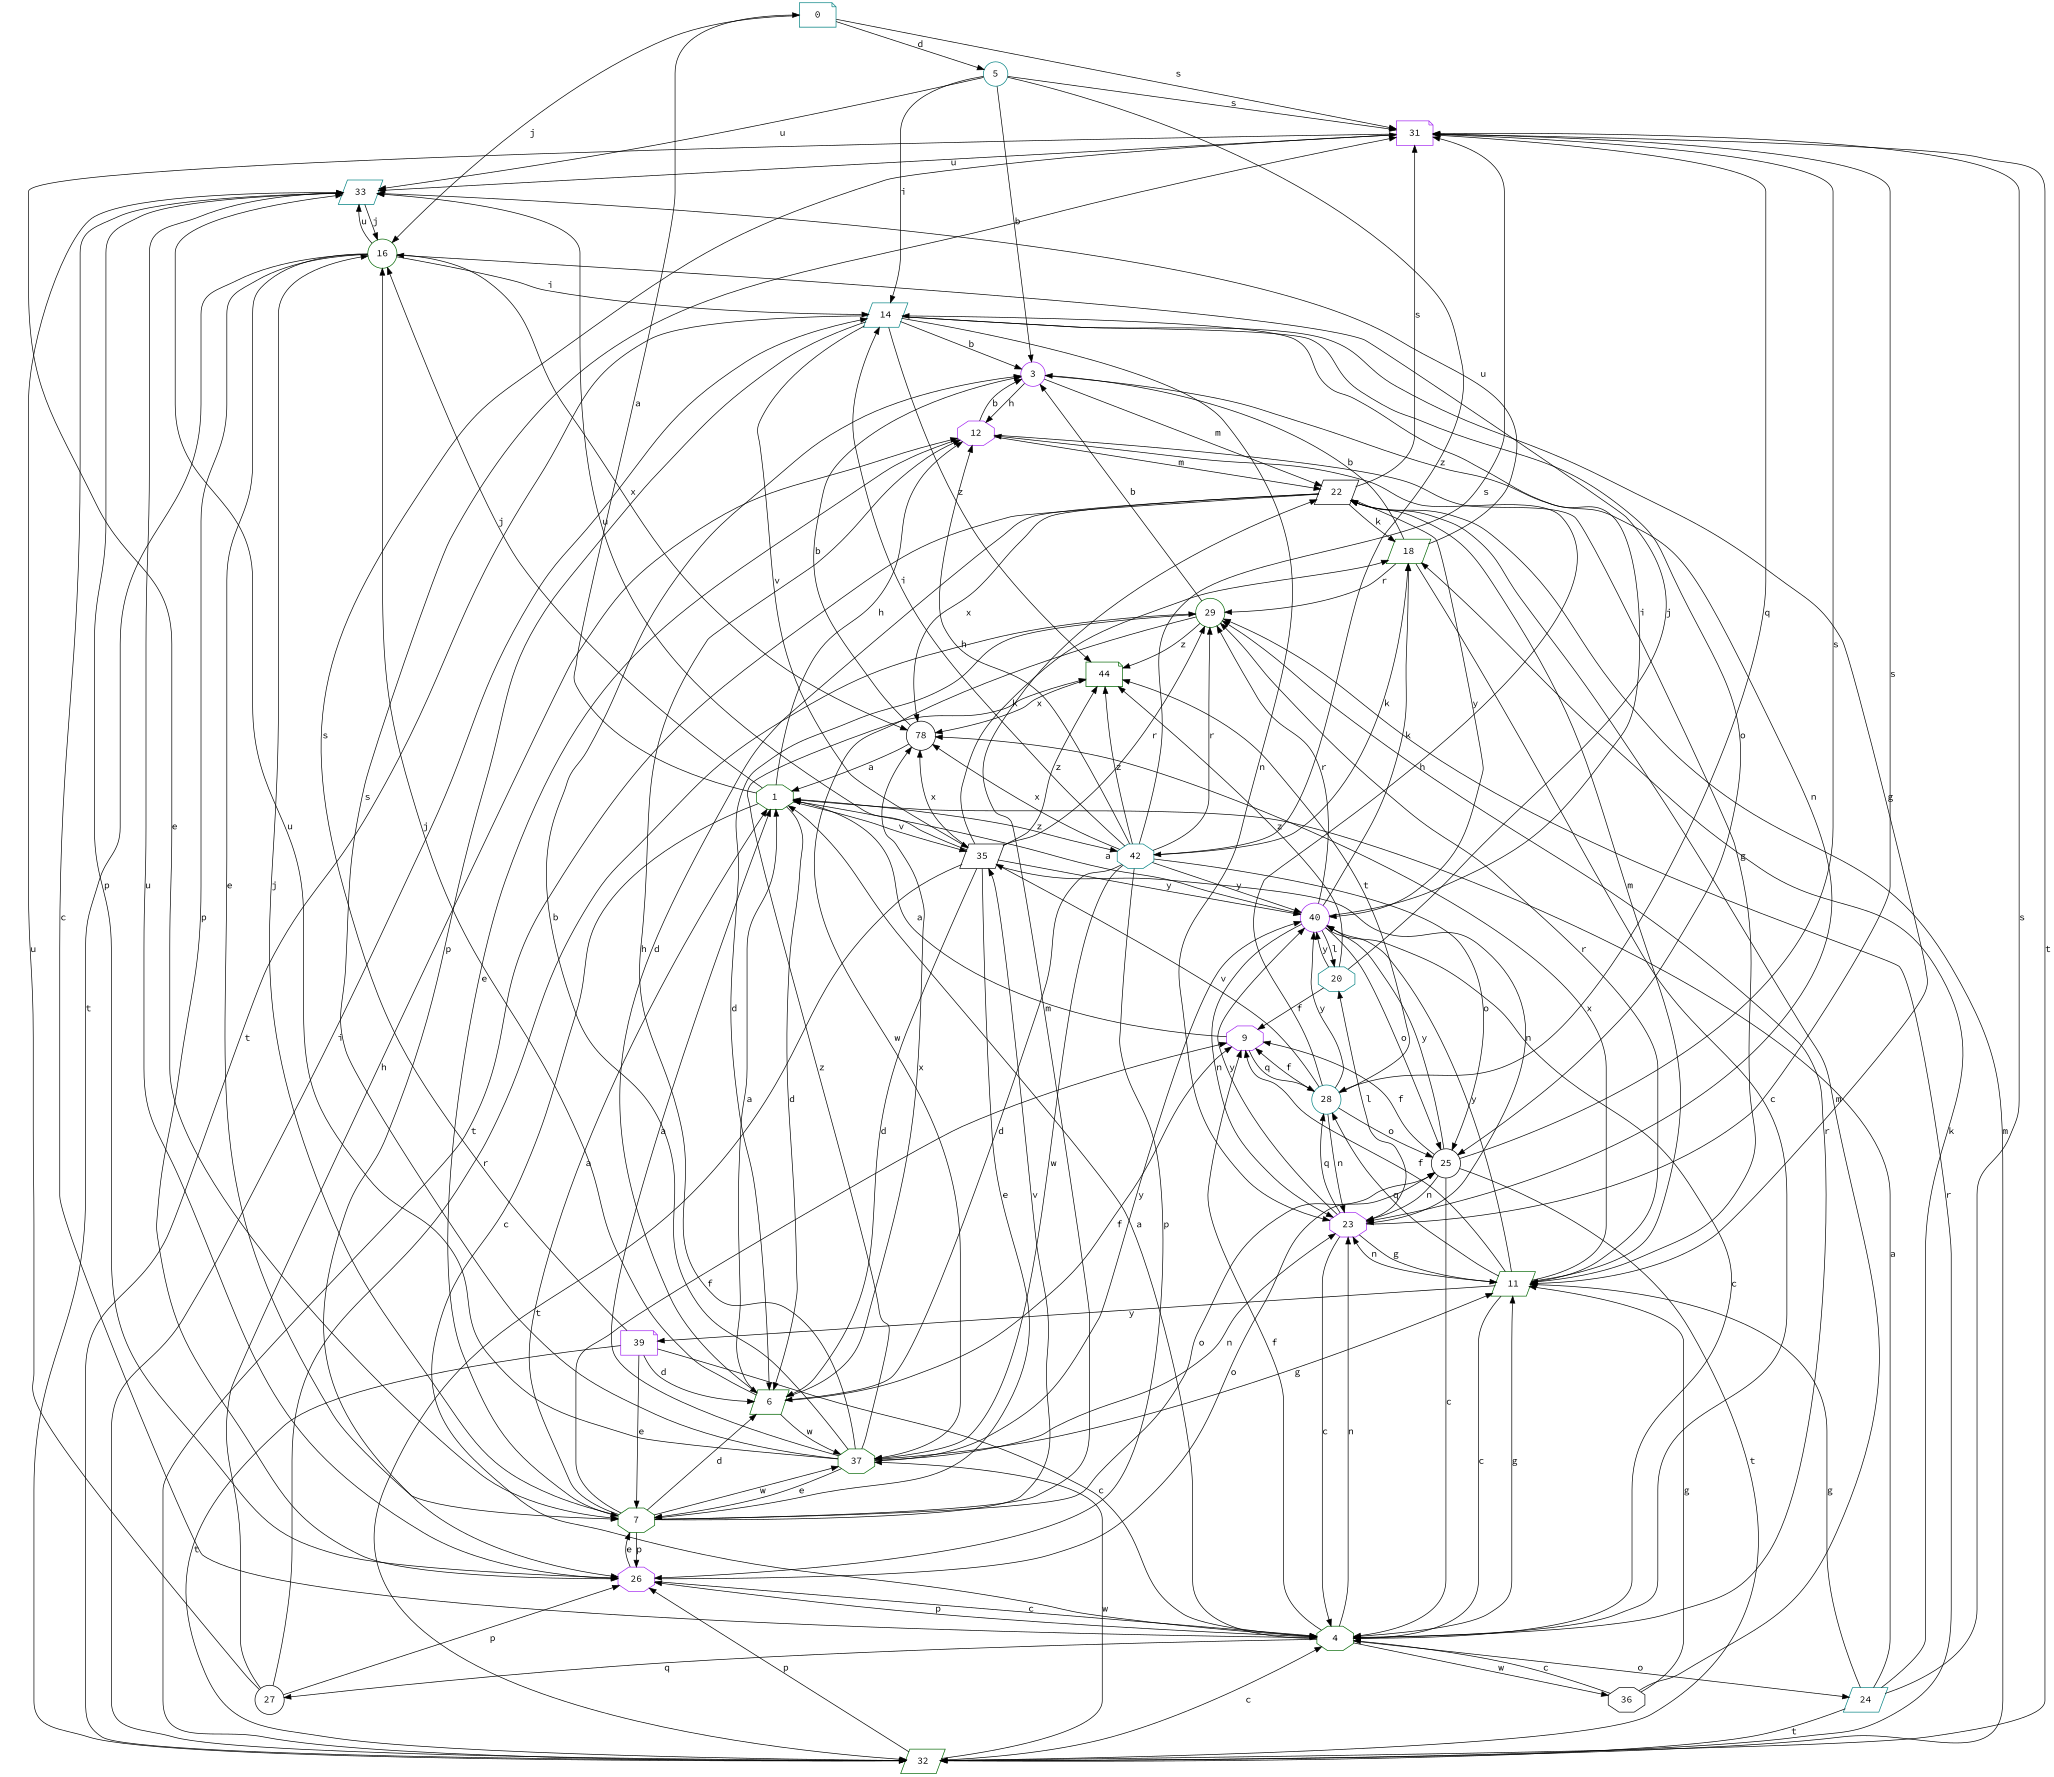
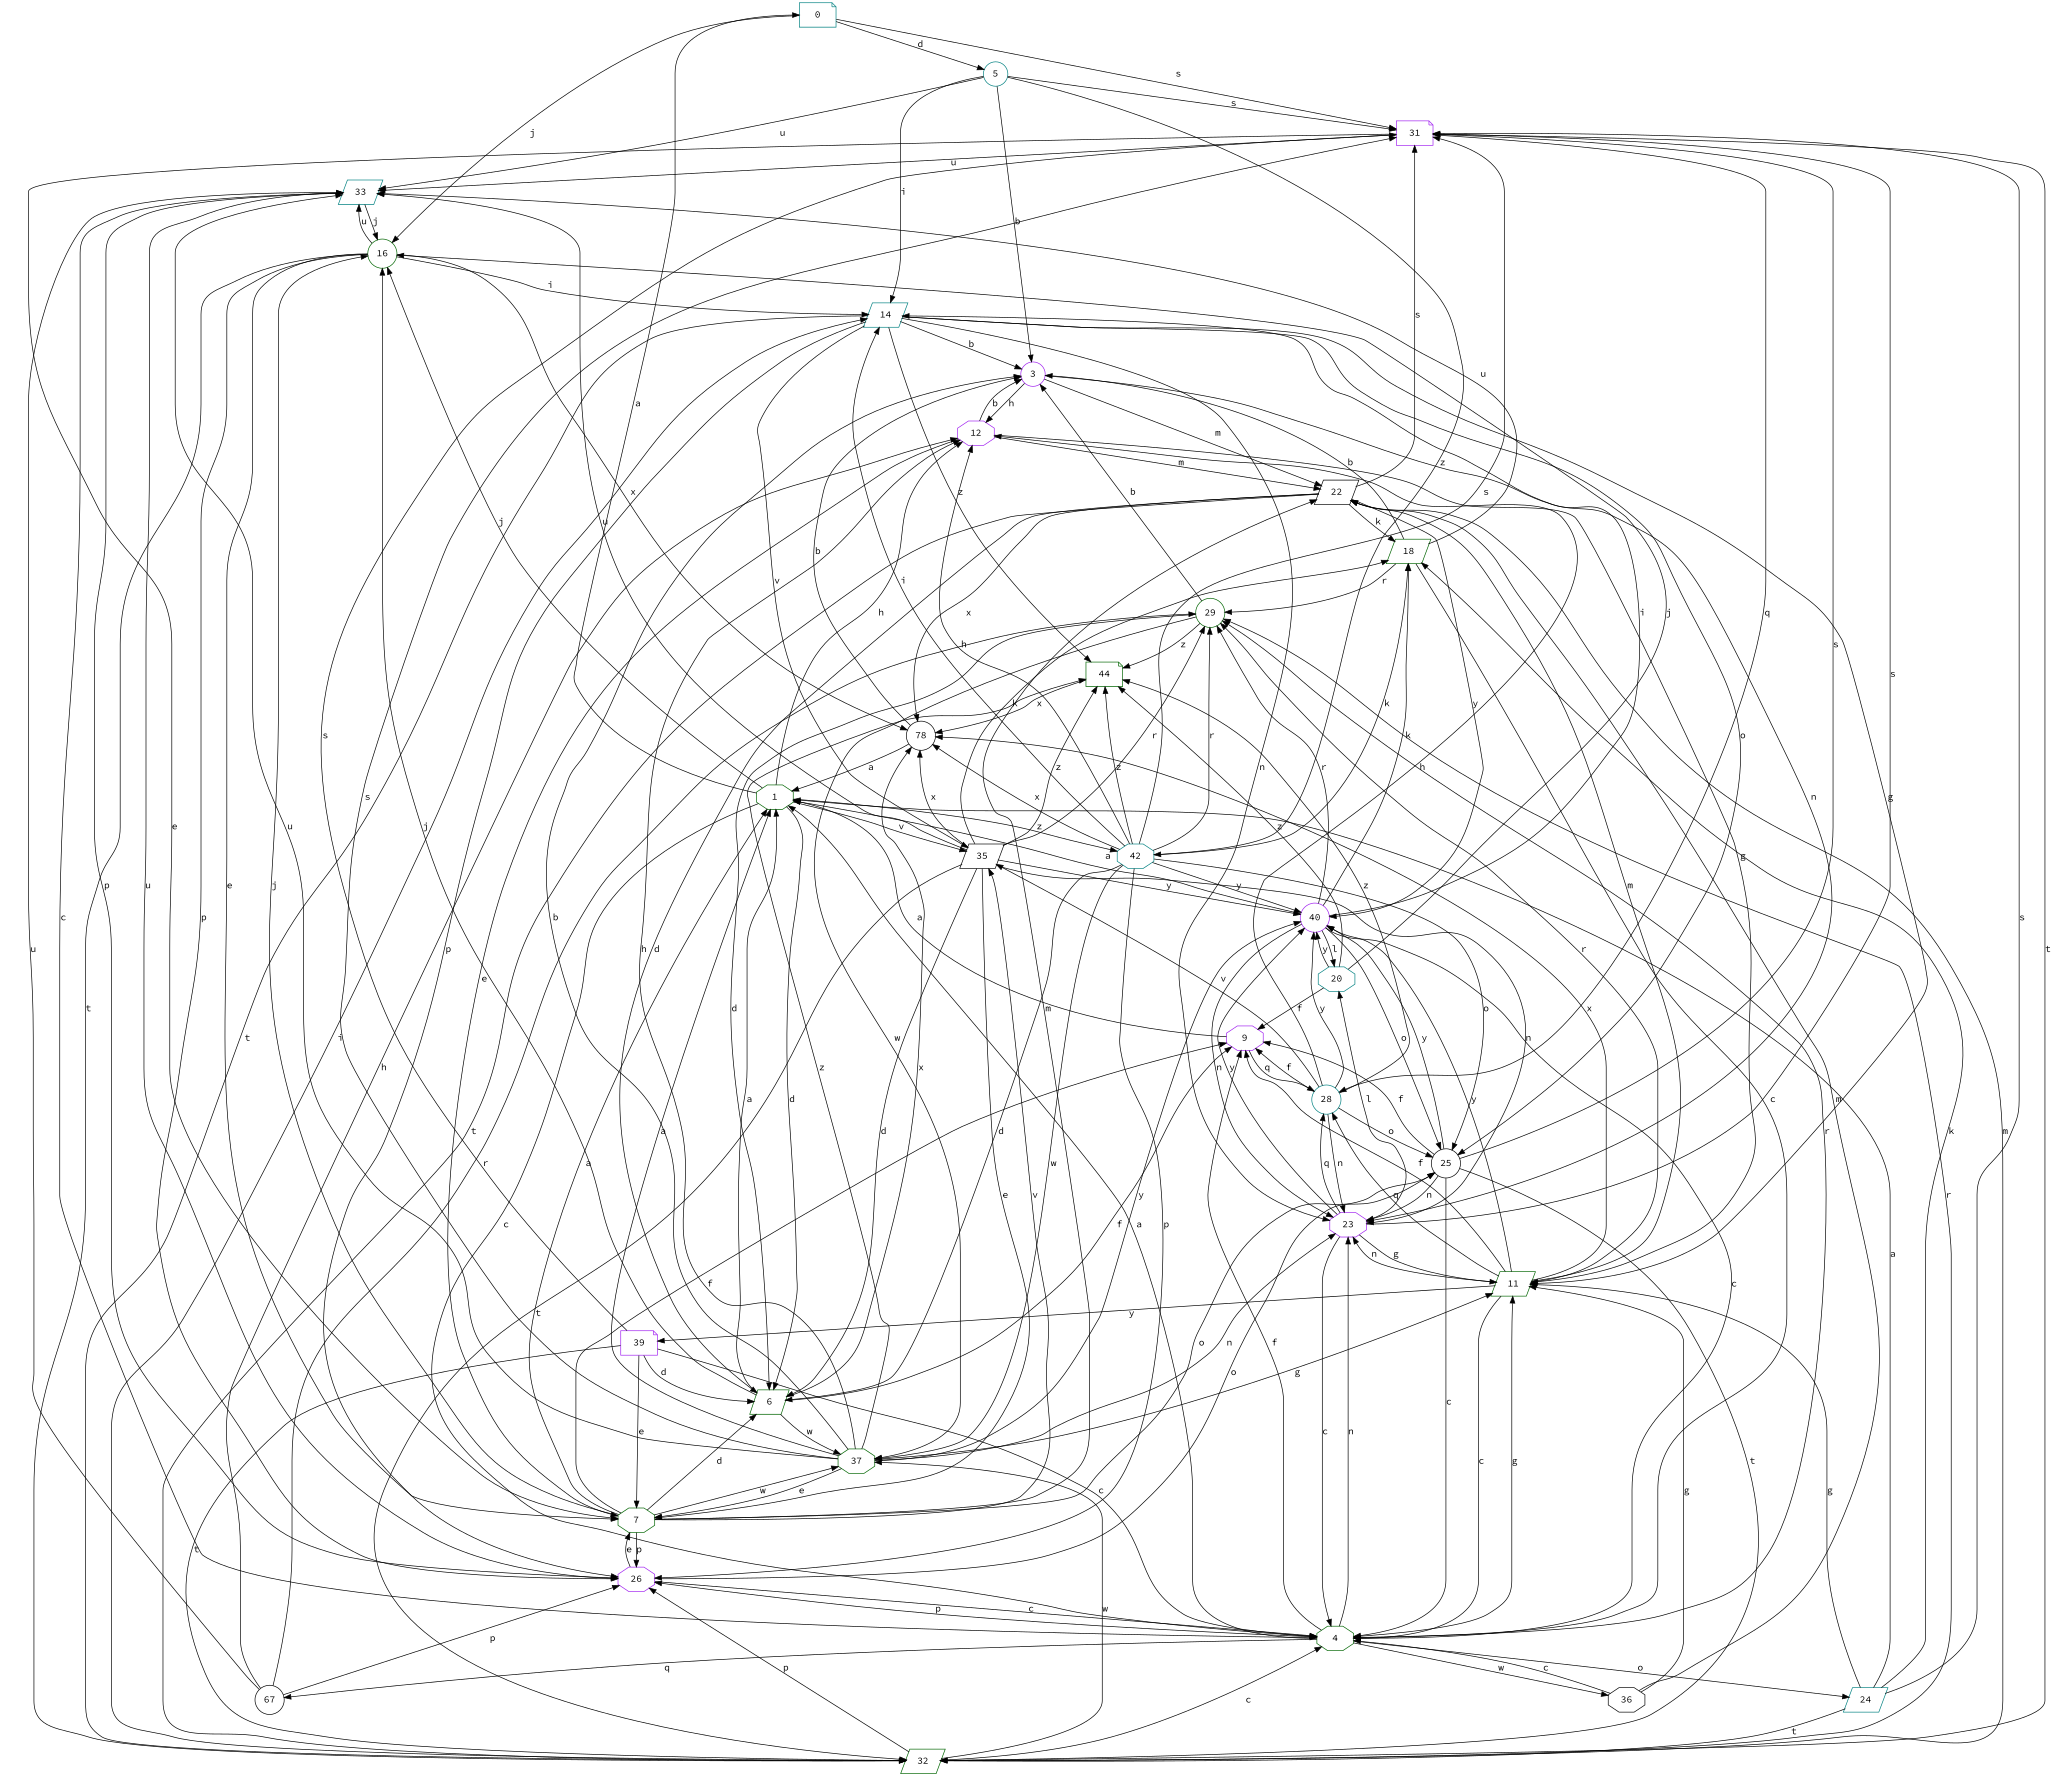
(1366, 886) -> (1366, 886)
(270, 1700) -> (270, 1700)
